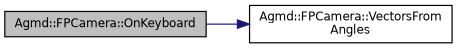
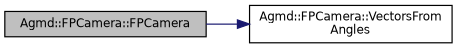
(105, 24) -> (105, 24)
